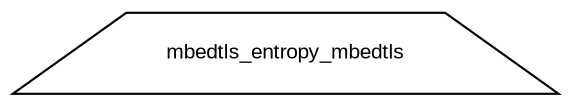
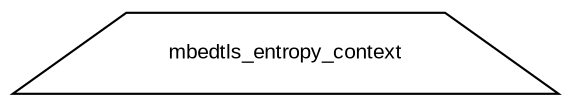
(286, 53) -> (286, 53)
